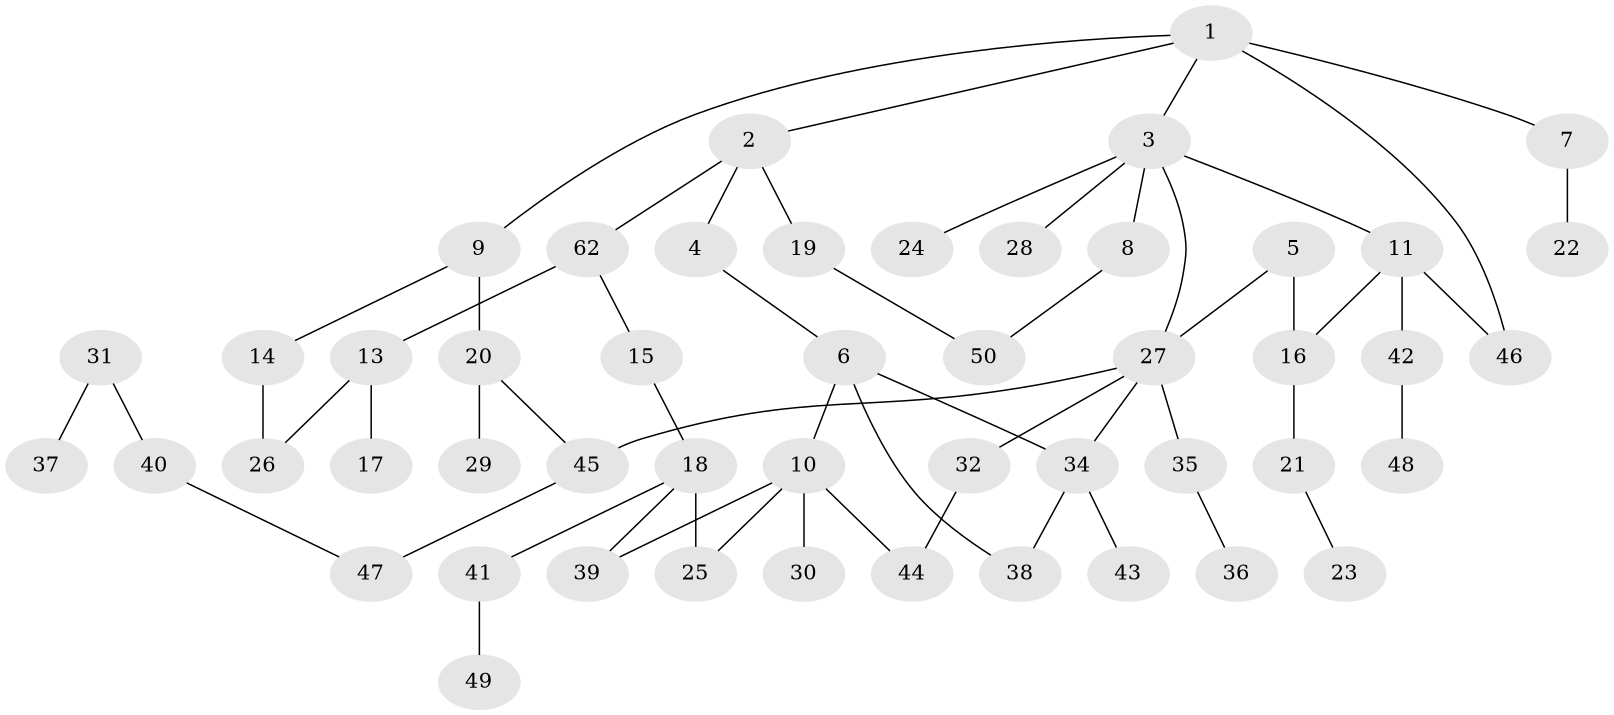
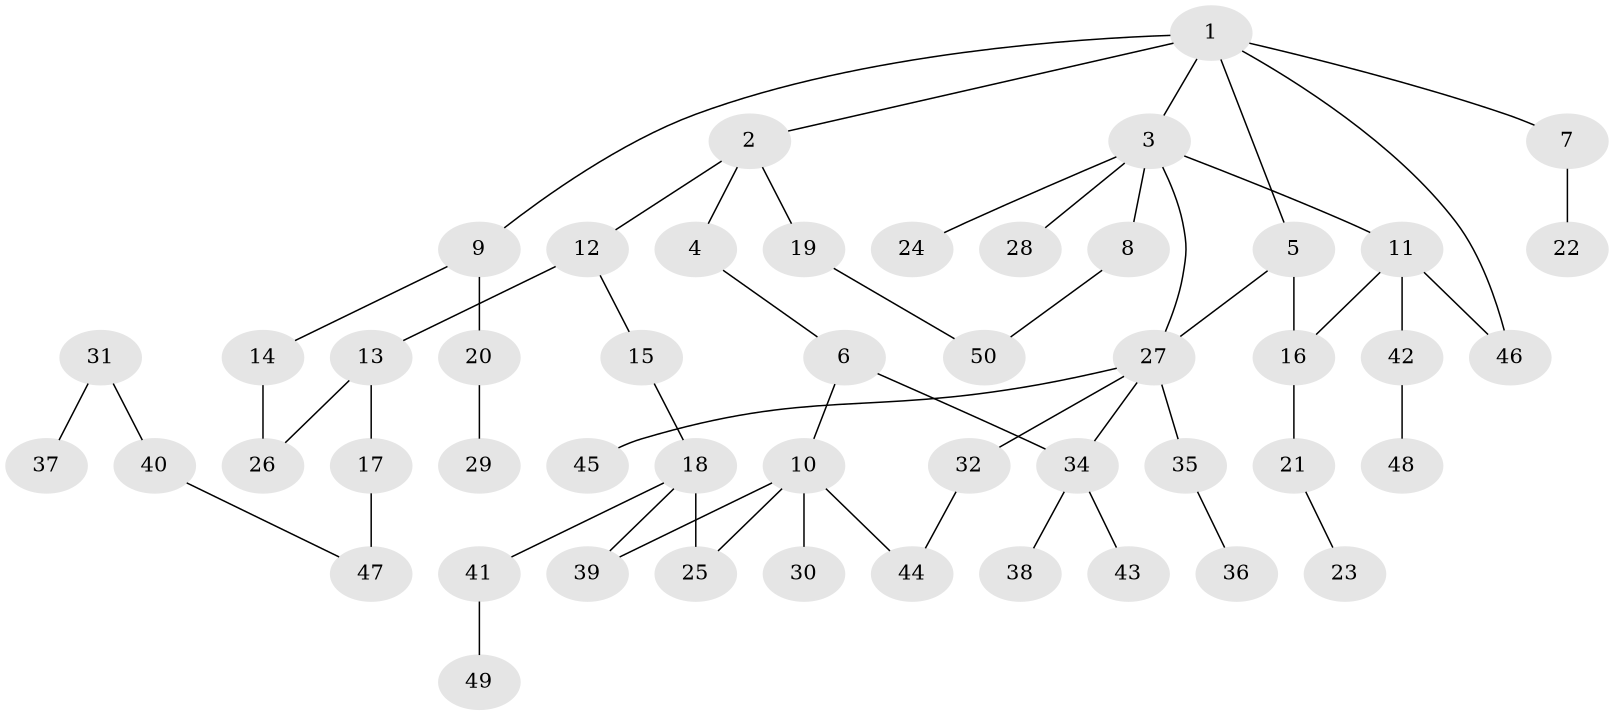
none -> (1252, 141)
(588, 249) -> (588, 249)
(533, 412) -> none
(907, 482) -> none
(479, 520) -> (371, 520)
